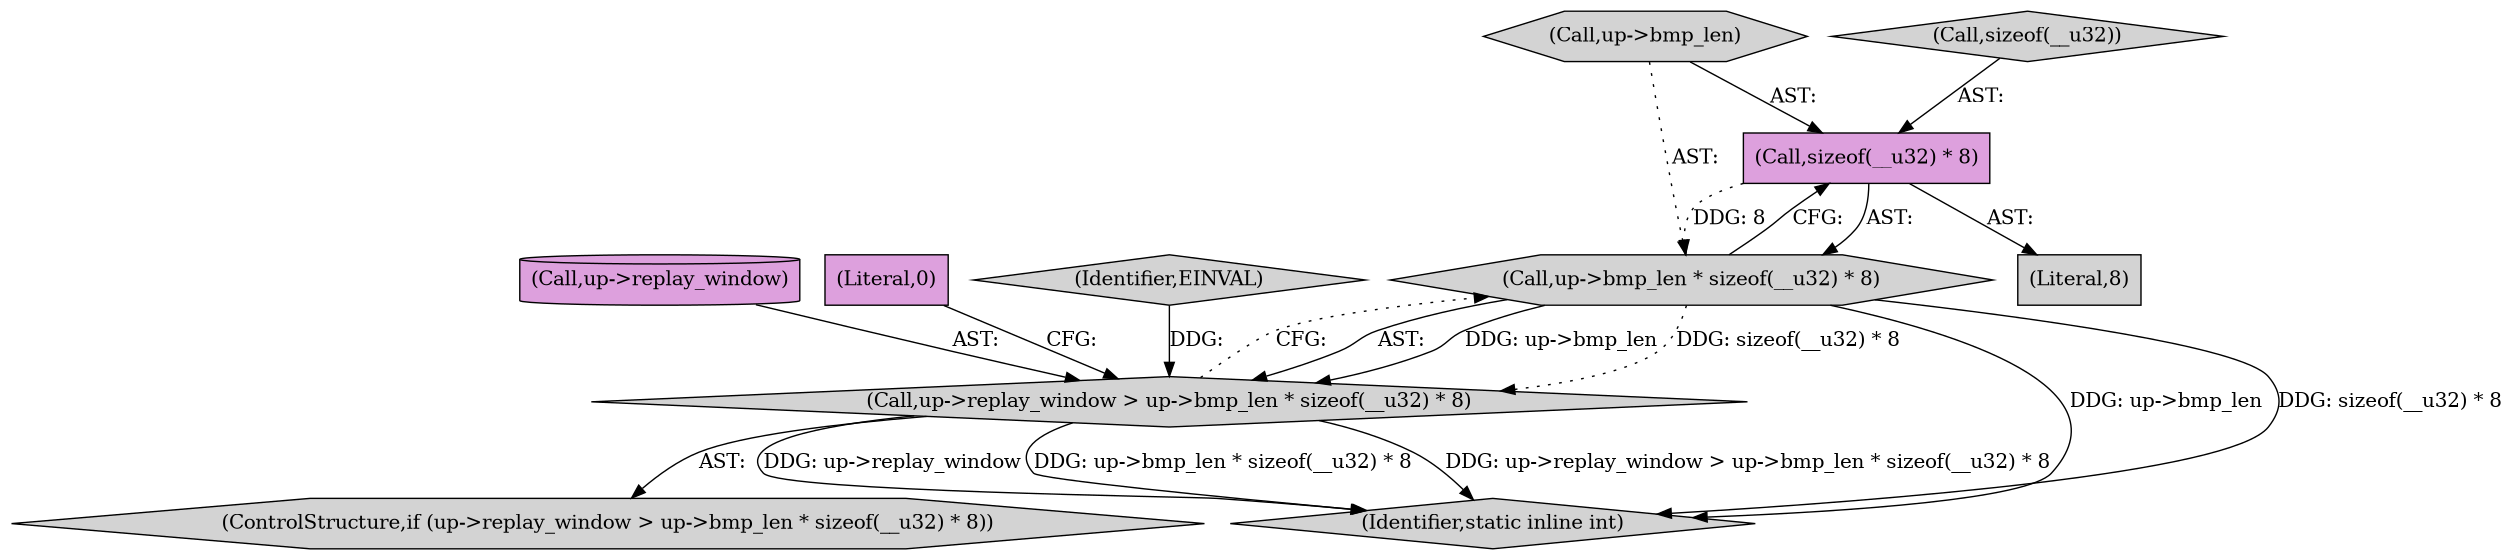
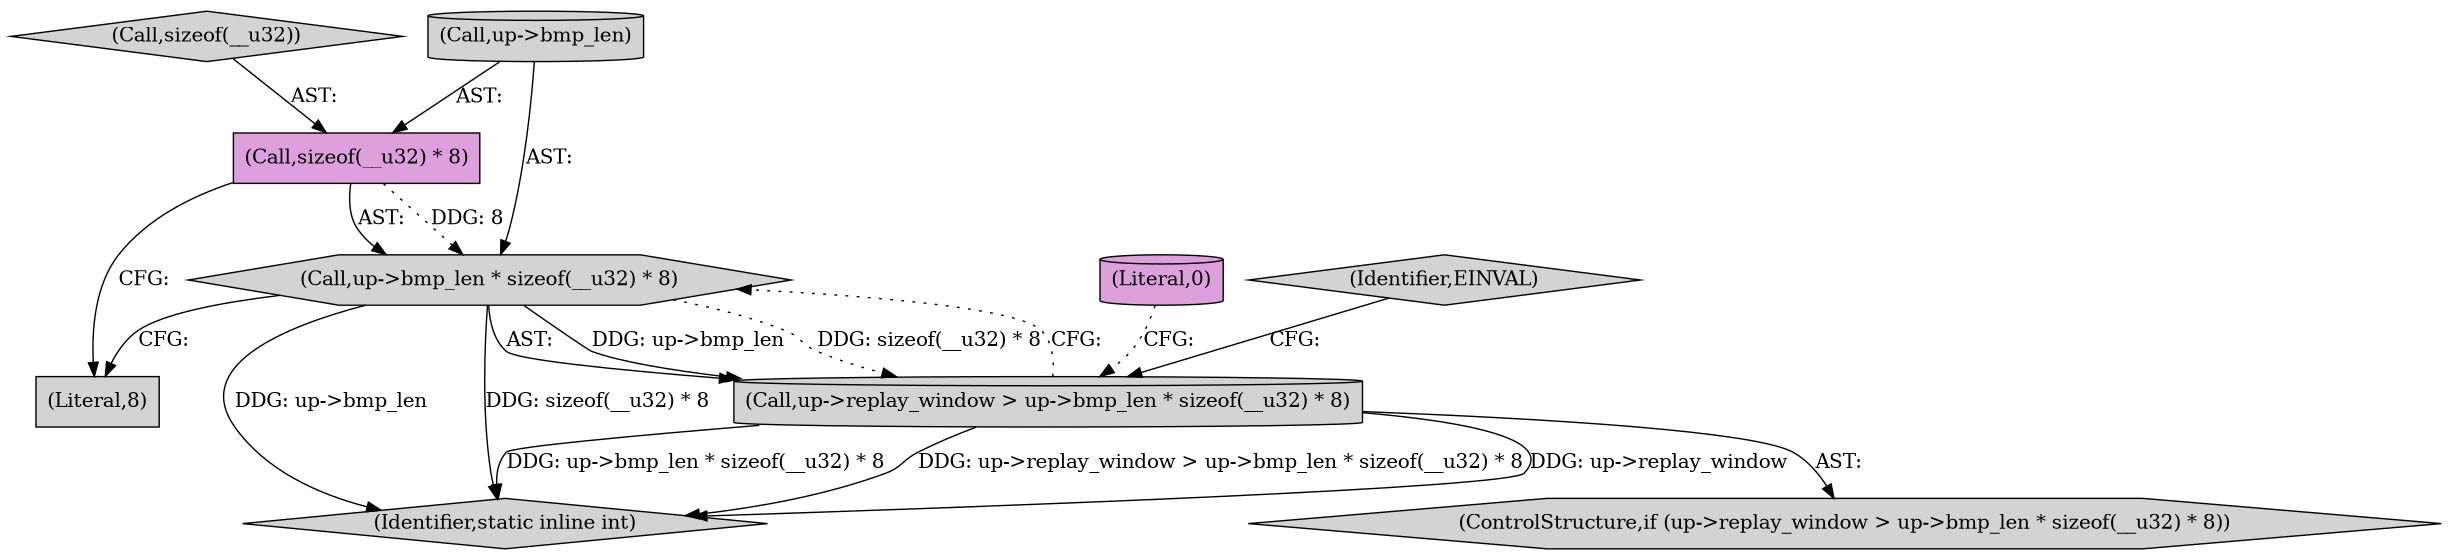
(1645, 36) -> (536, 36)
(1665, 152) -> (524, 152)
(2014, 219) -> (147, 280)
(1774, 224) -> (186, 312)
(660, 280) -> none
(887, 280) -> (1162, 280)
(1024, 339) -> (1139, 341)
(1199, 341) -> (1298, 341)
(1169, 402) -> (1048, 402)
